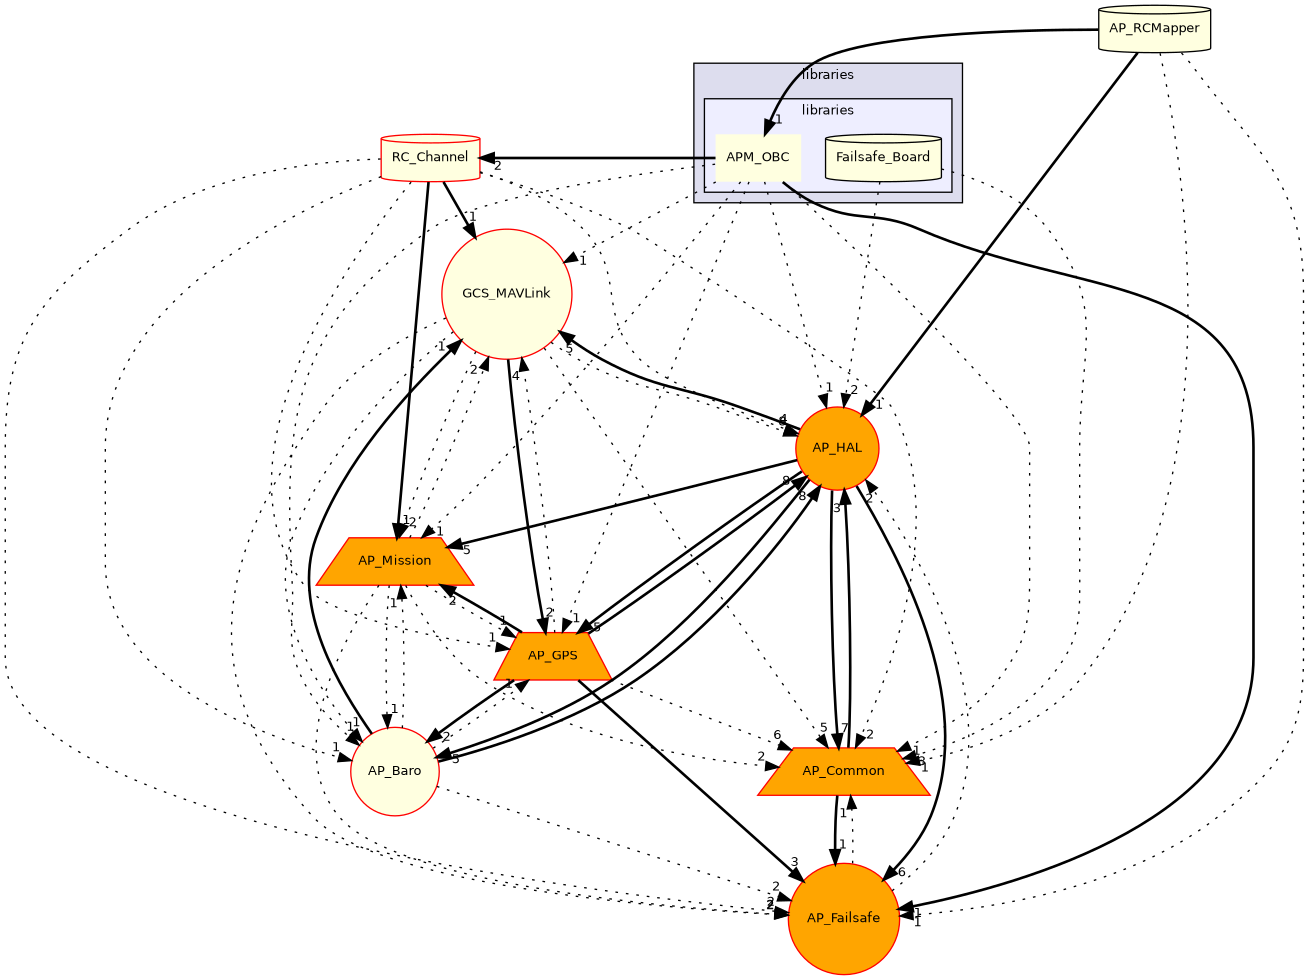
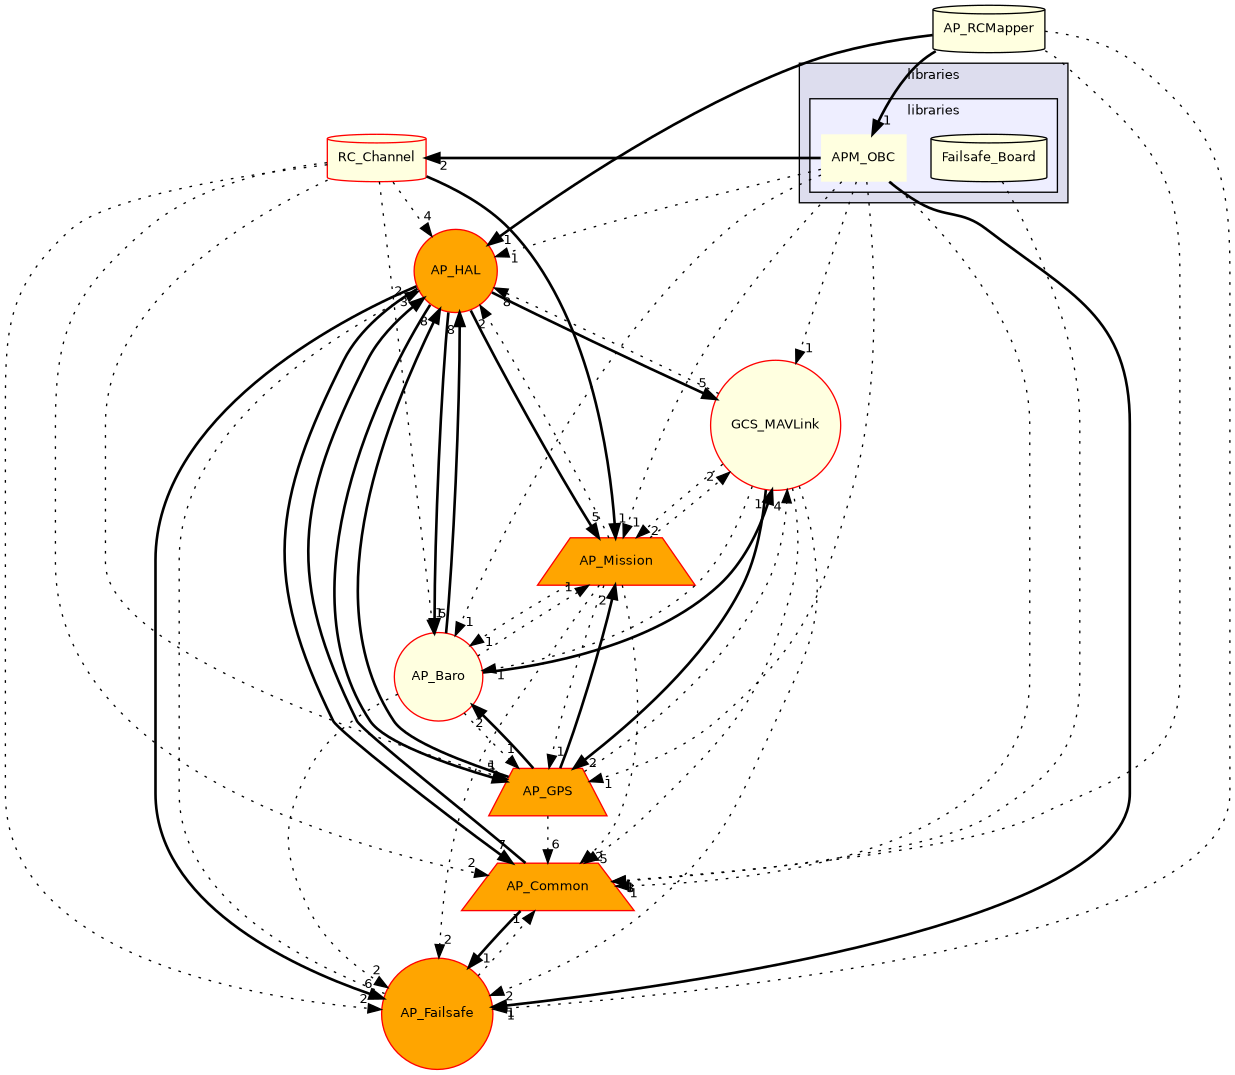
(456, 204) -> none
(863, 288) -> (550, 426)
(686, 776) -> none
